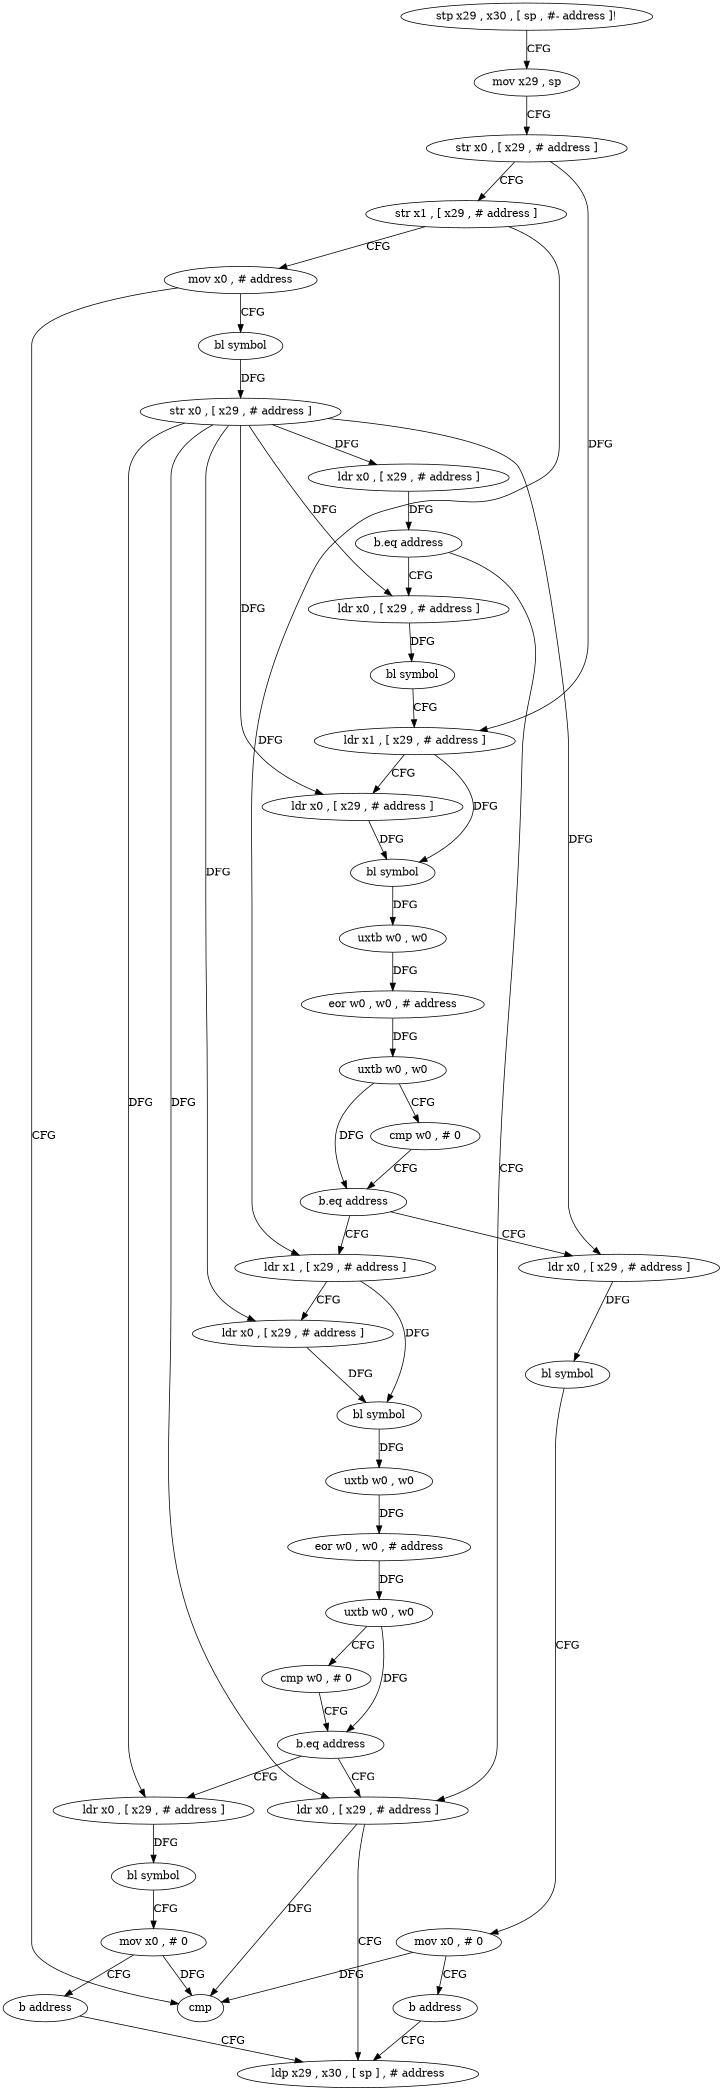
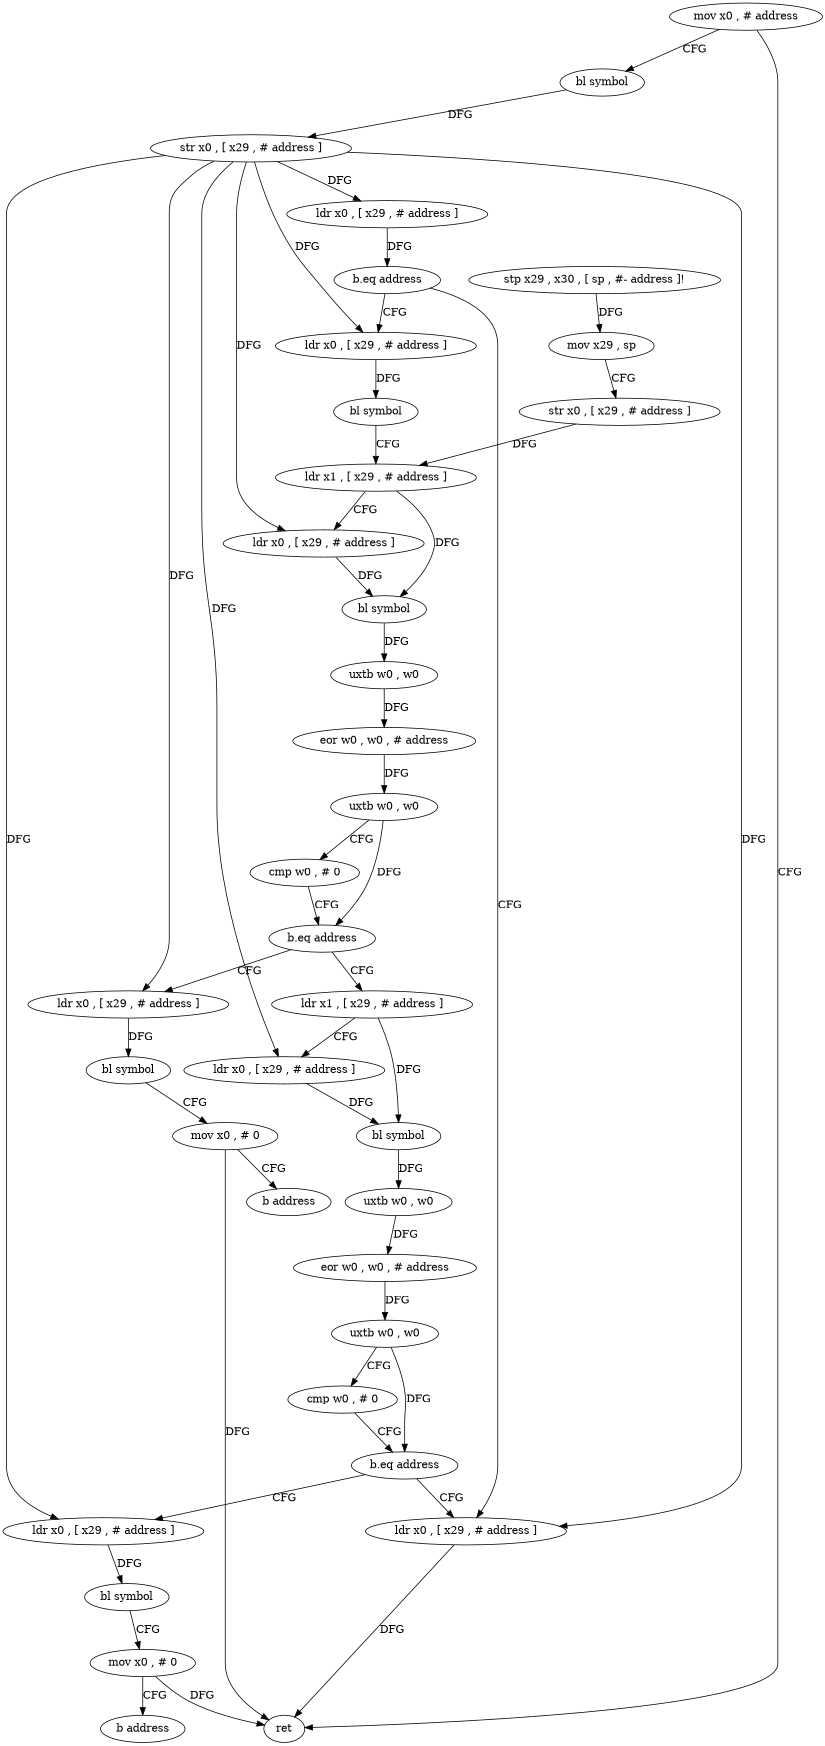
(539, 50) -> (611, 313)
(466, 214) -> none
(201, 2008) -> (284, 1729)
(358, 2074) -> none
